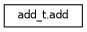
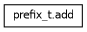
(43, 16) -> (43, 16)
